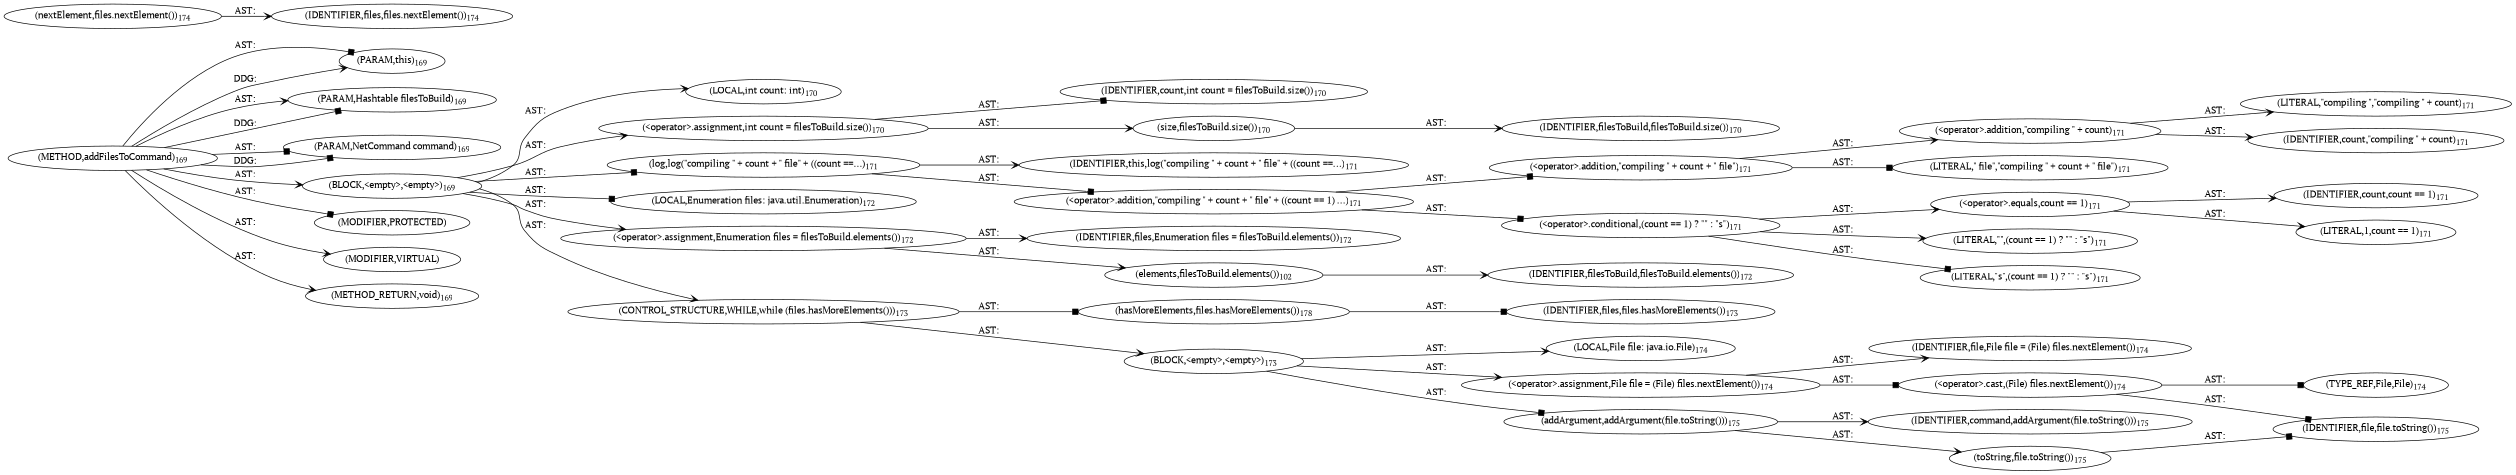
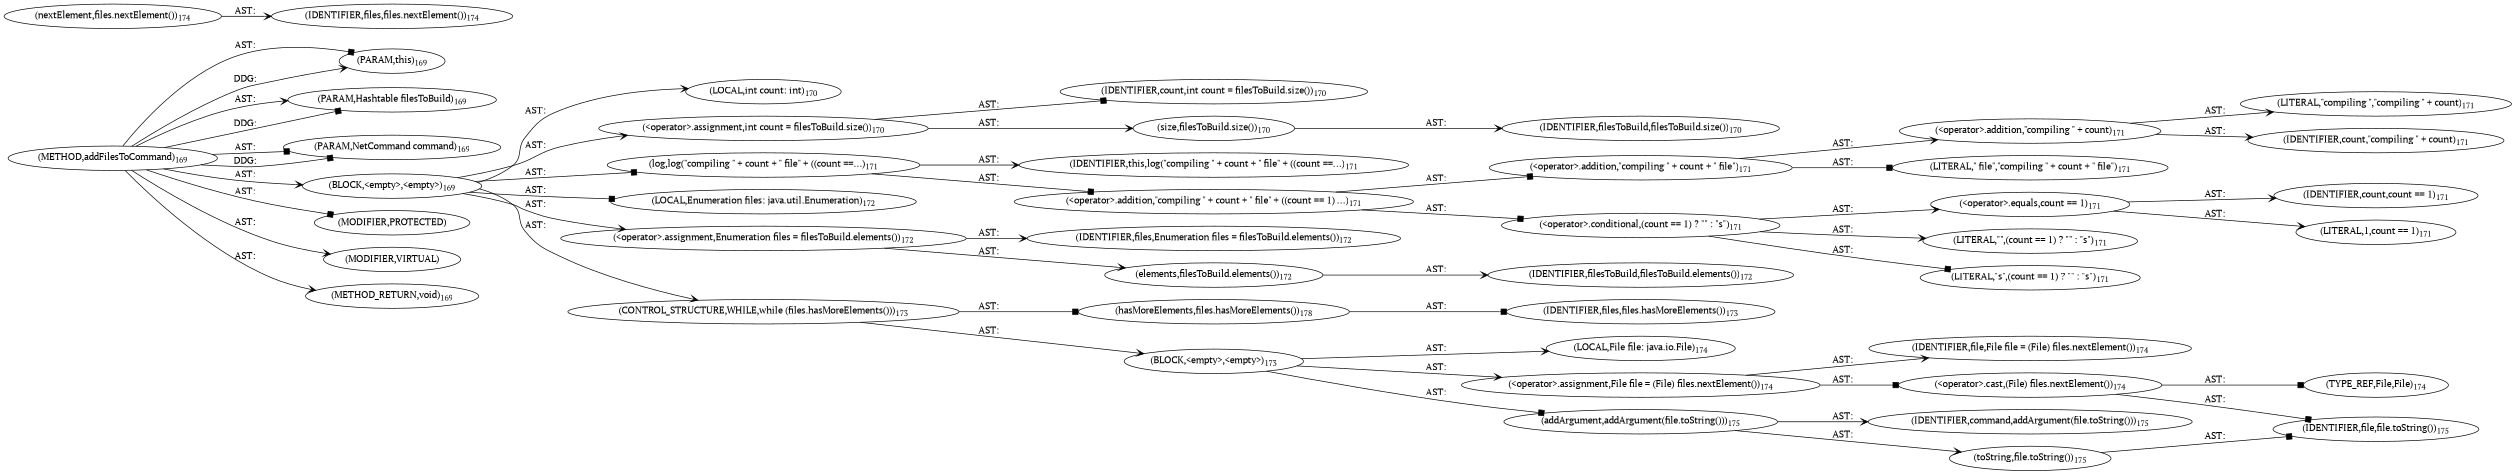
(1286, 274) -> (1286, 274)
